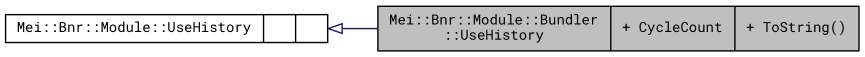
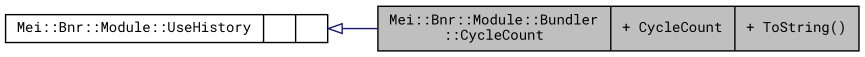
(494, 36) -> (494, 36)
